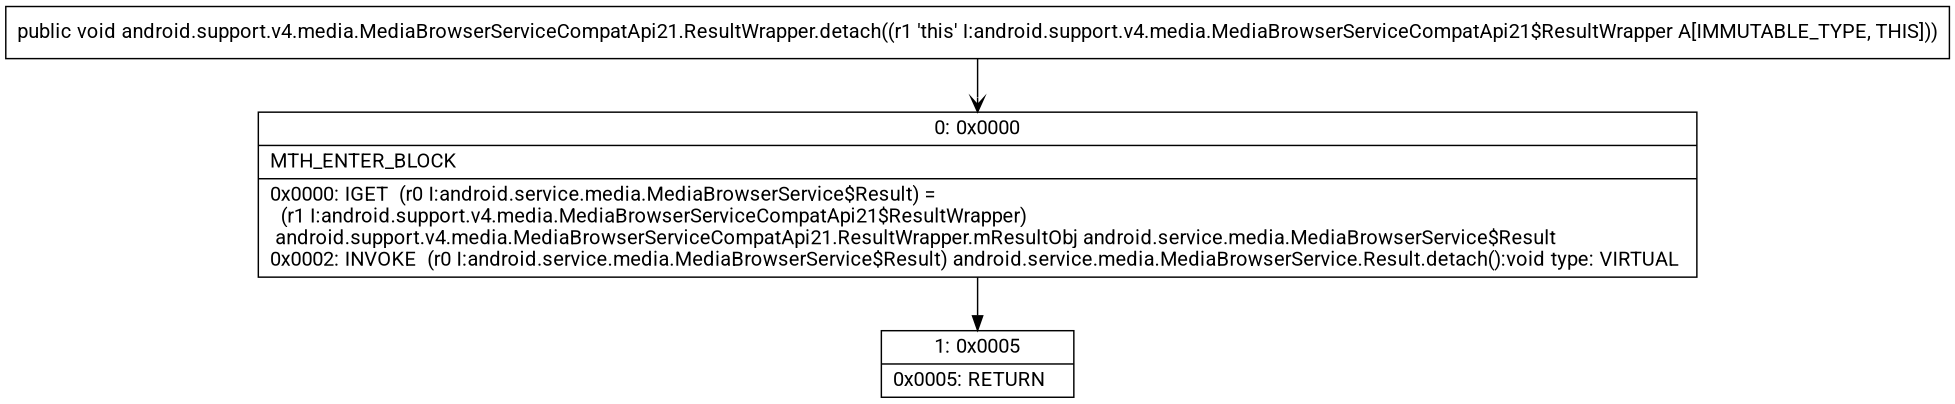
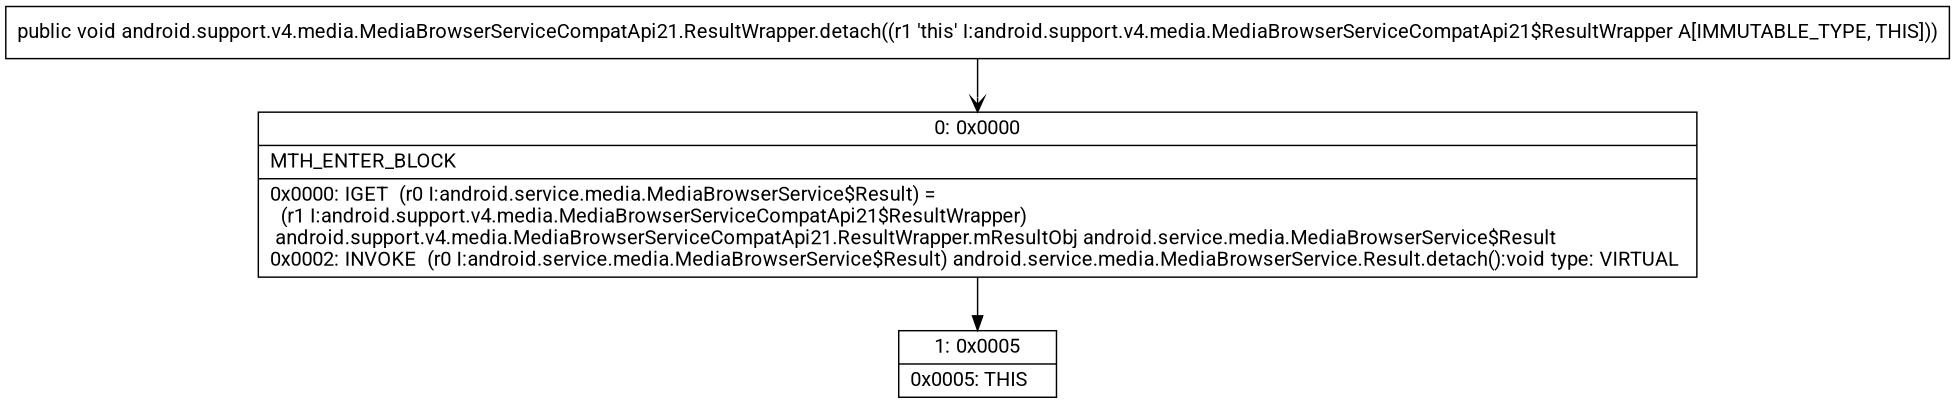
(978, 380) -> (978, 380)
